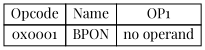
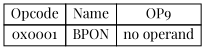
(159, 14) -> (159, 14)
